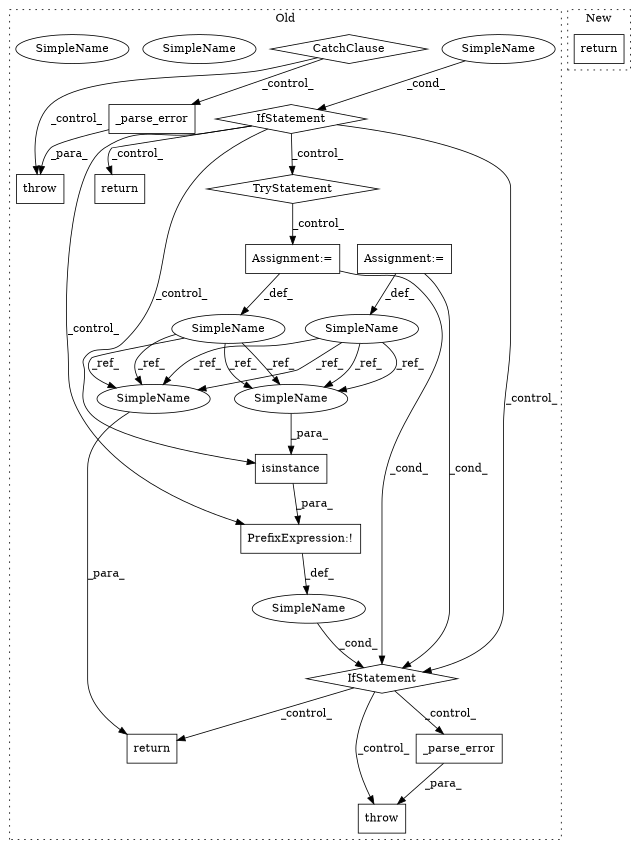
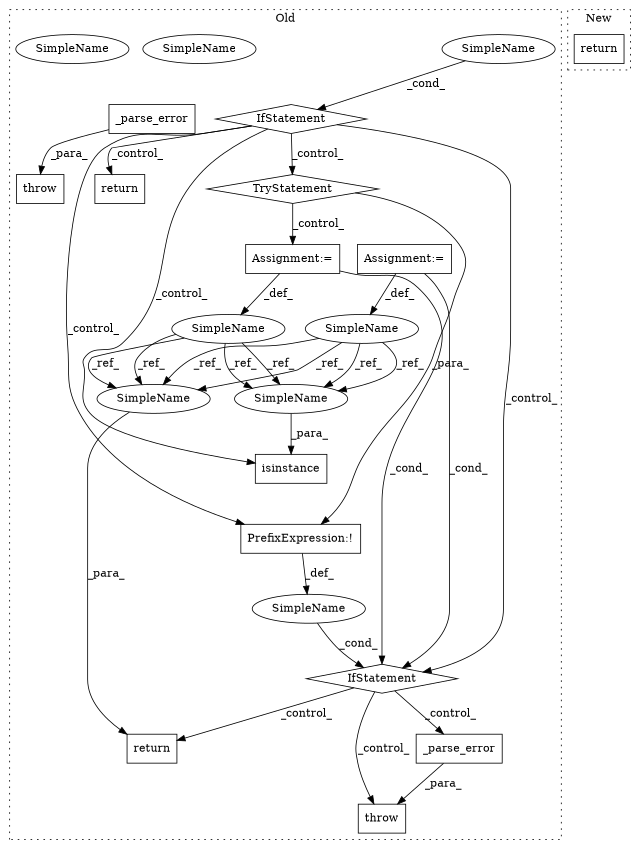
(349, 49) -> none
(295, 500) -> (433, 357)
